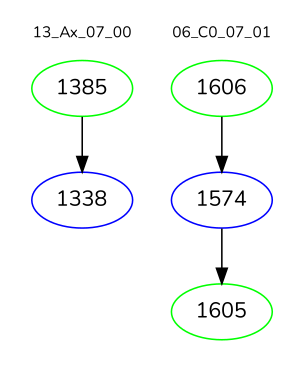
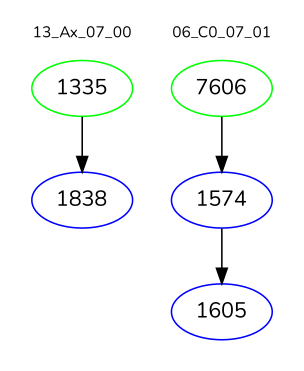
(82, 88) -> (82, 88)
(222, 88) -> (222, 88)
(82, 200) -> (82, 200)
(222, 312) -> (222, 312)
